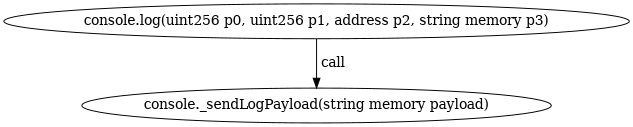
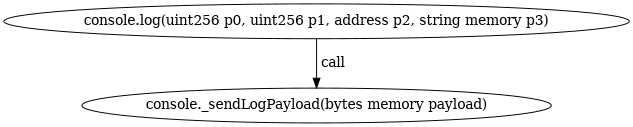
(317, 106) -> (317, 106)
